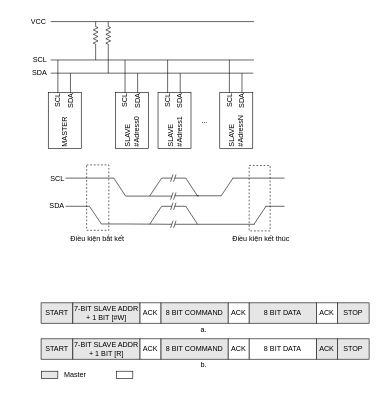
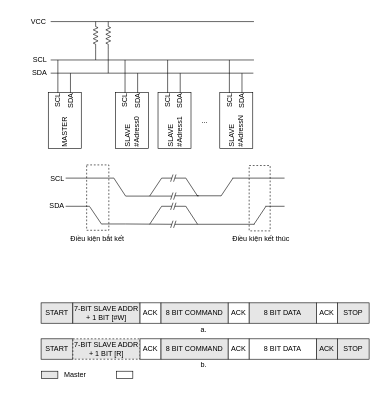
(107, 349) -> (107, 349)
